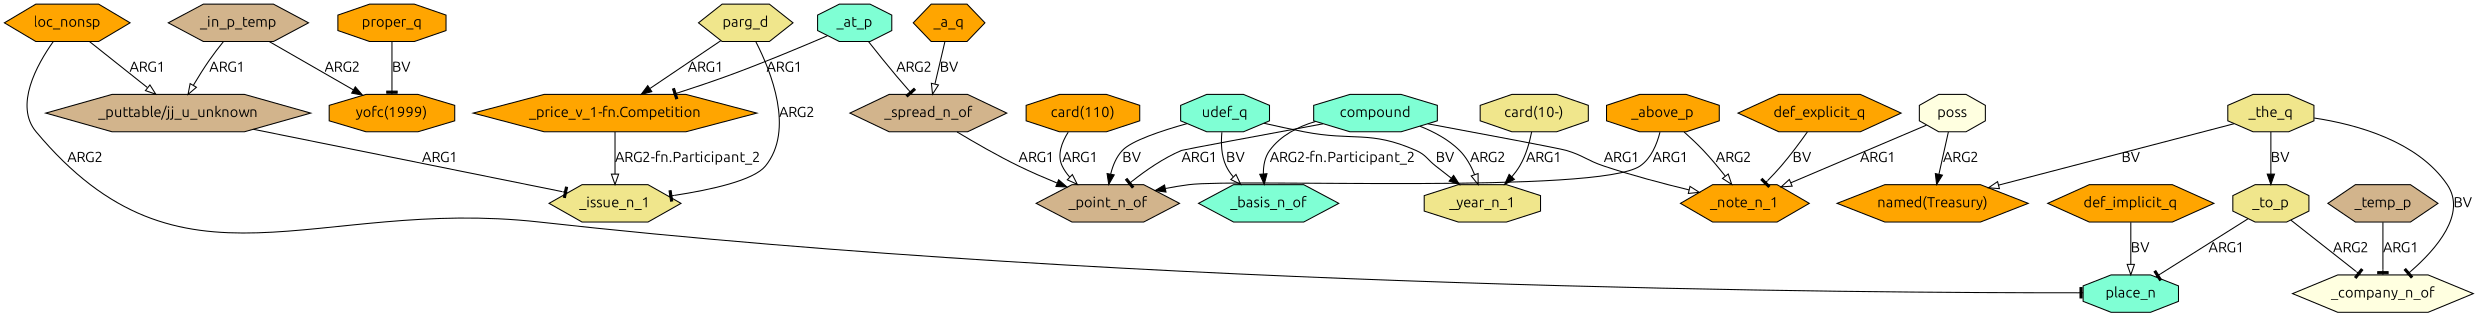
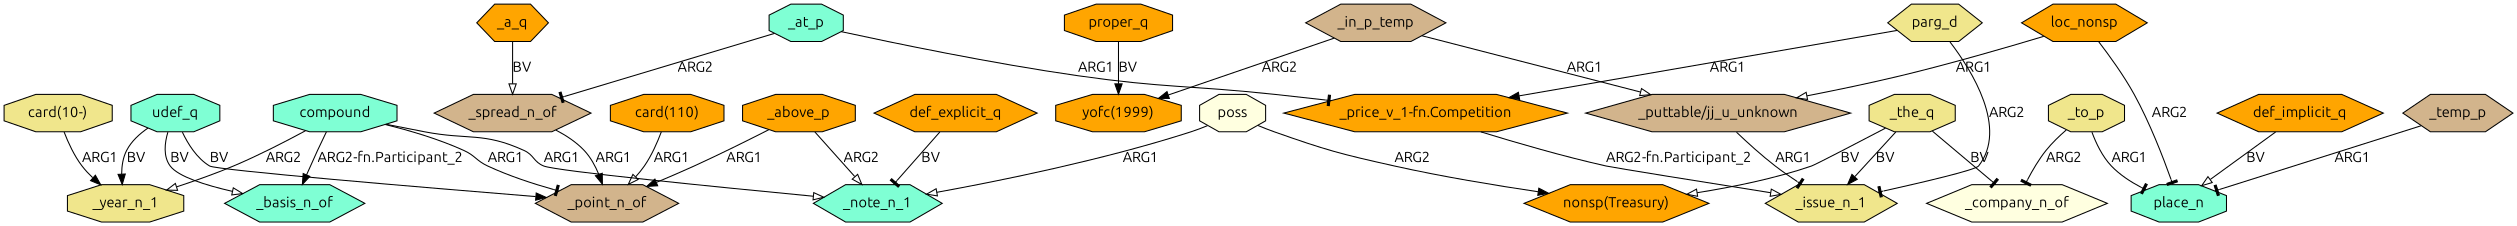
(392, 65) -> (1119, 63)
(2271, 153) -> (1875, 154)
(1745, 203) -> (878, 203)
(1933, 203) -> (1617, 203)
(2383, 246) -> (2321, 158)
